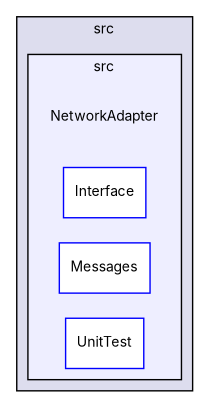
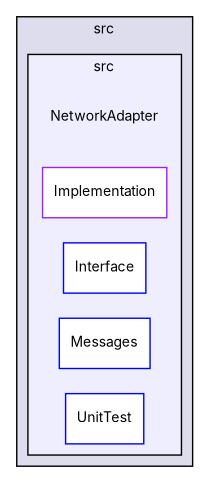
none -> (105, 193)
